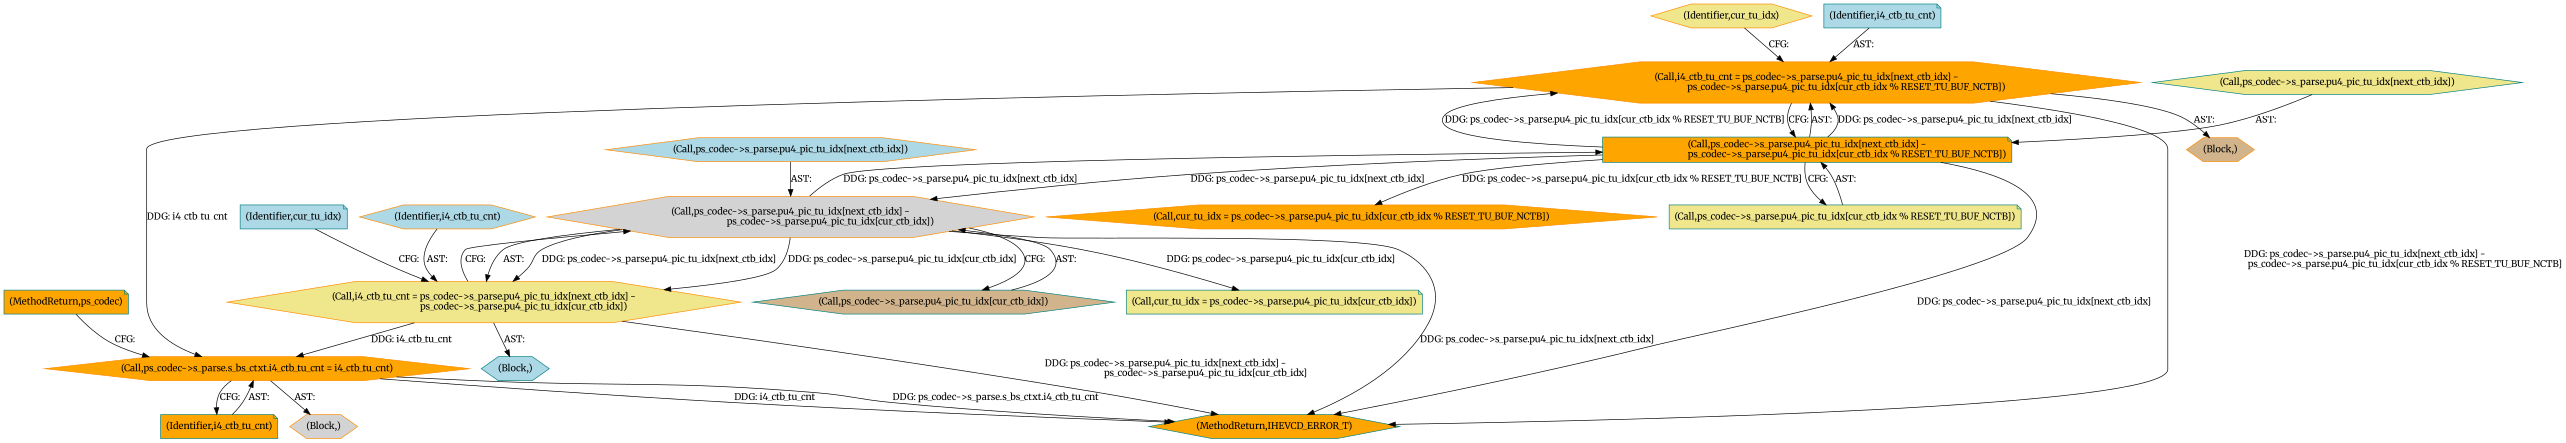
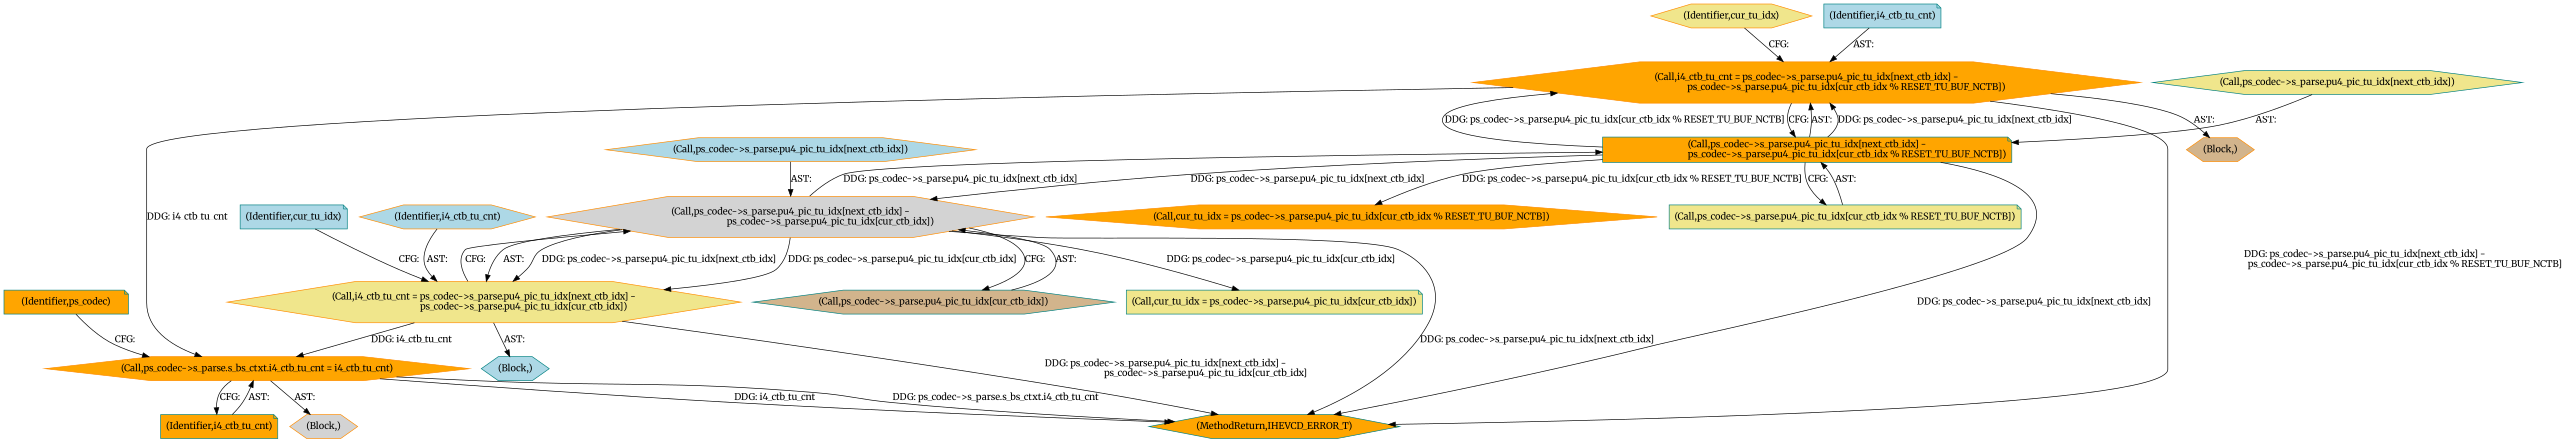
(66, 302) -> (66, 302)
